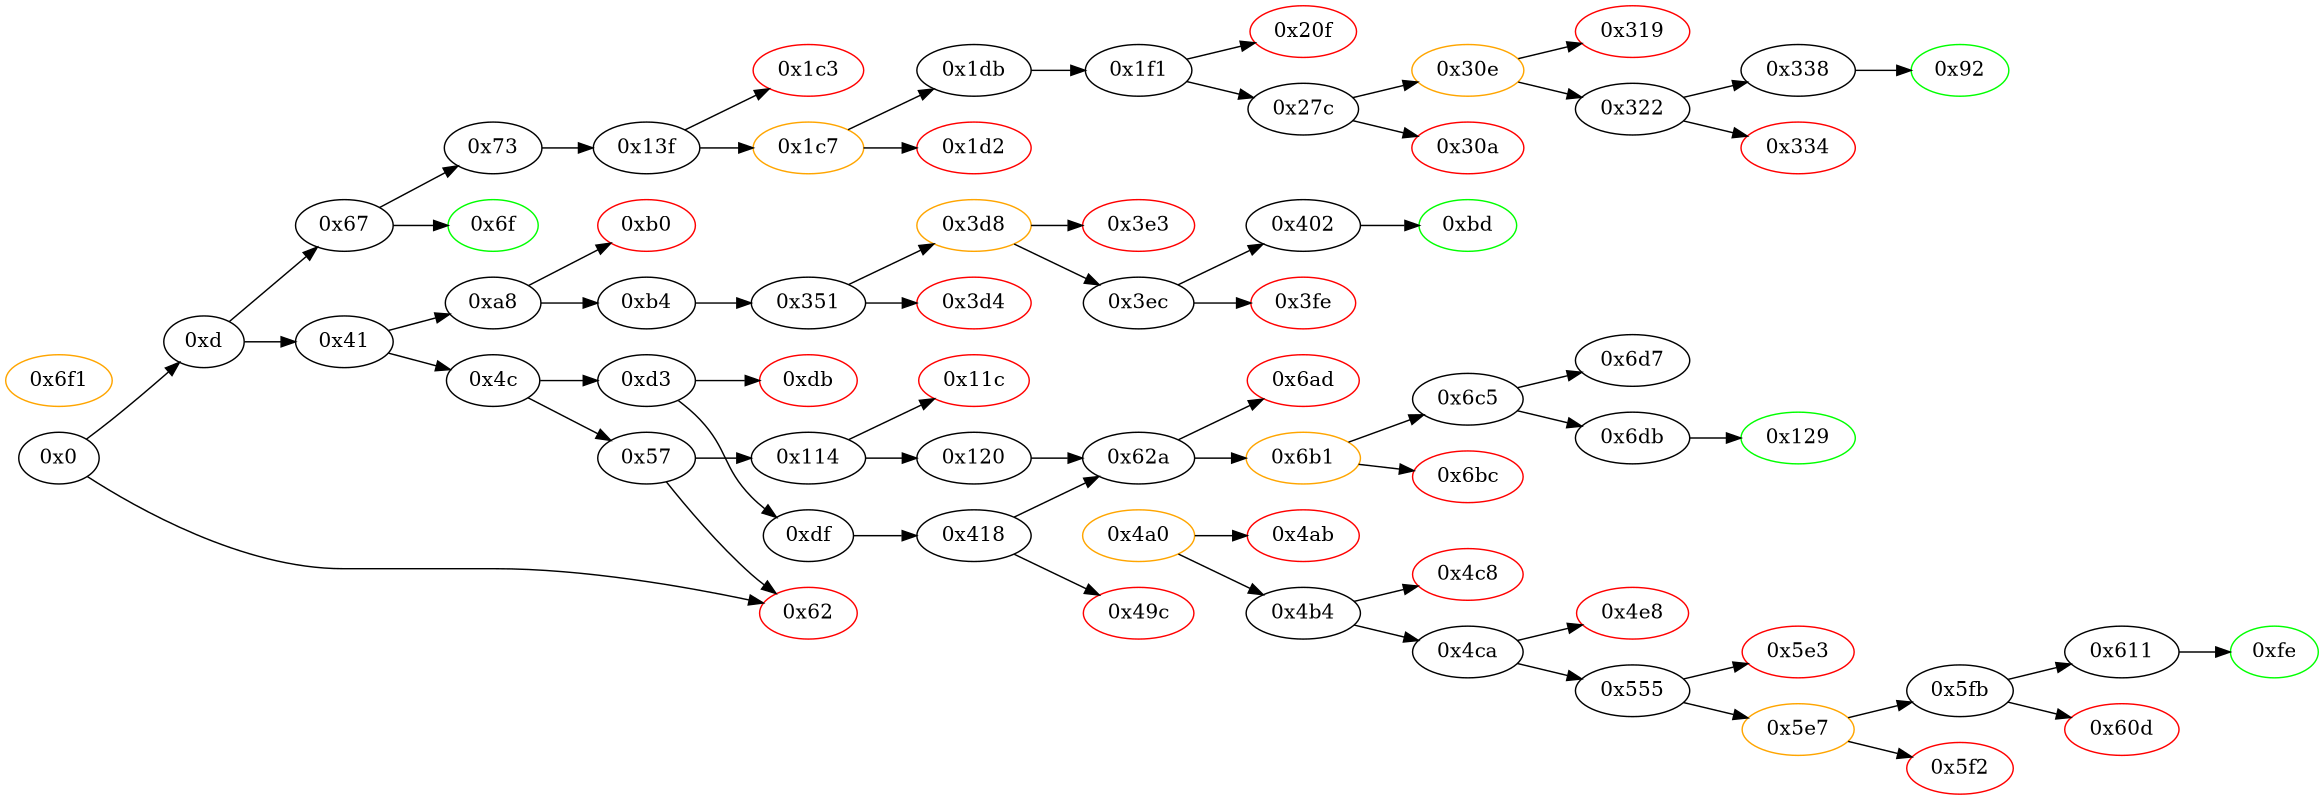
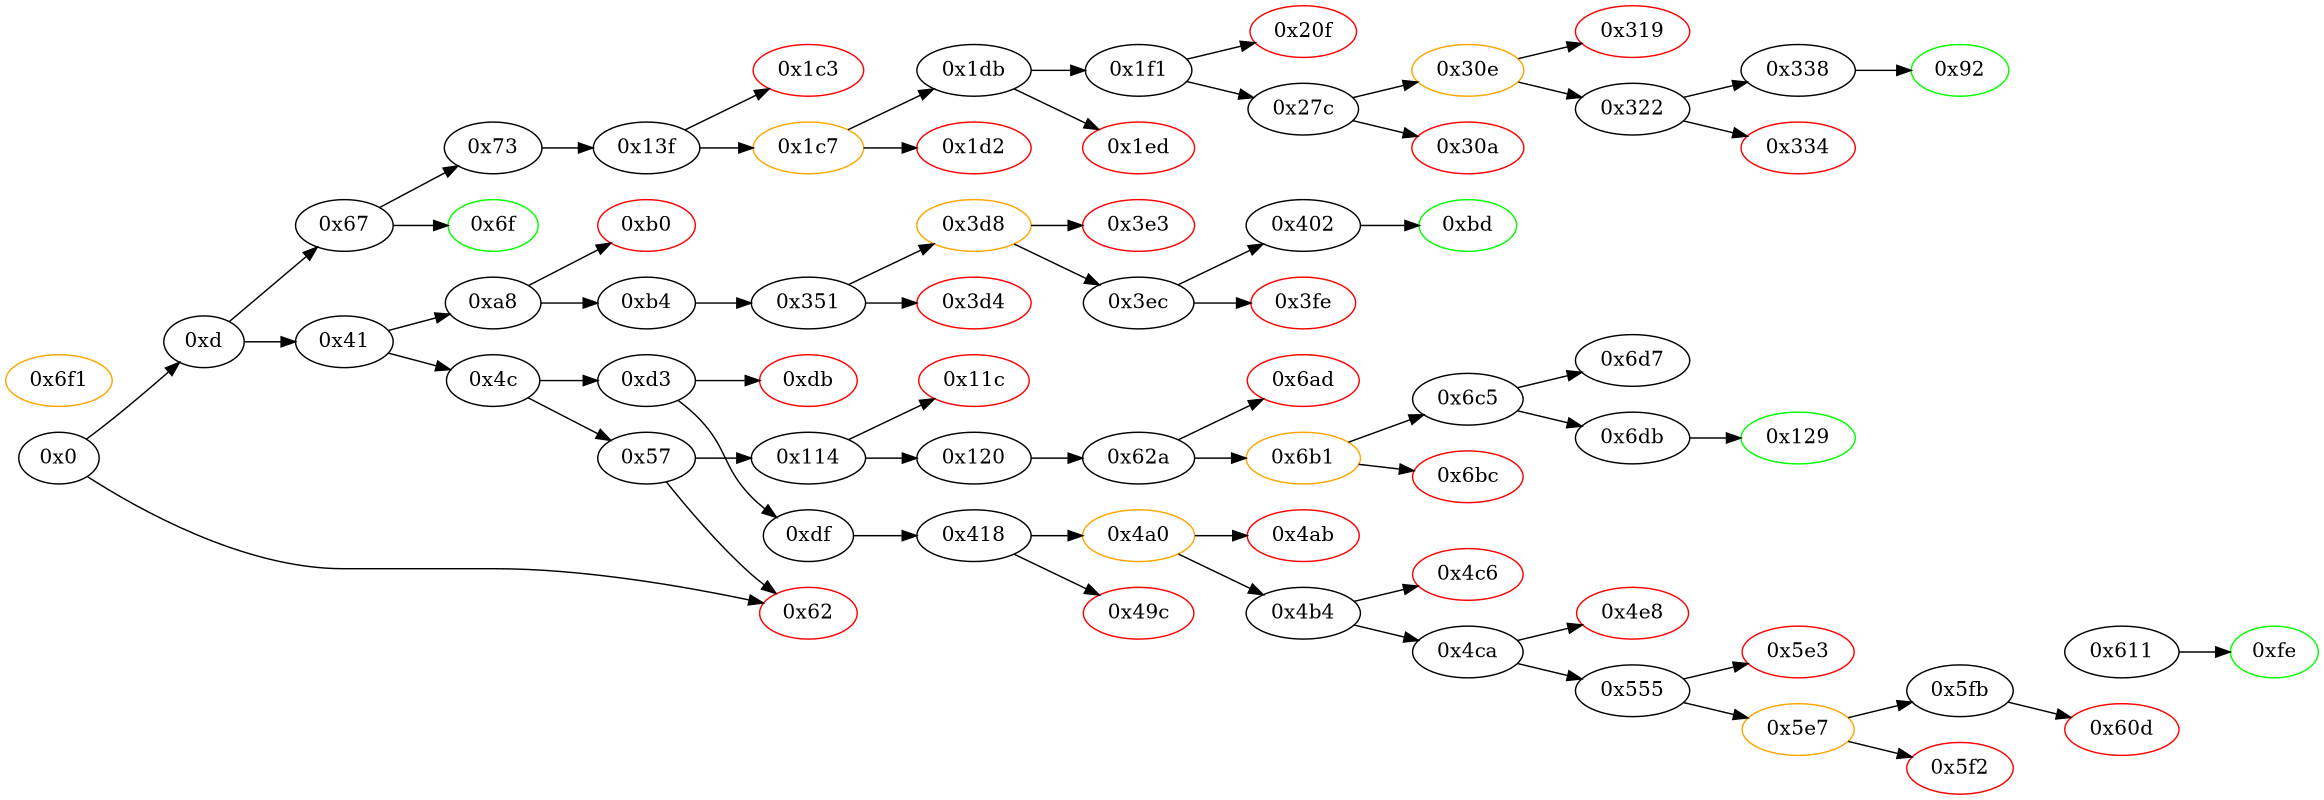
none -> (1139, 148)
(1050, 500) -> (1049, 536)
(1468, 574) -> (1468, 574)
(2032, 673) -> none
